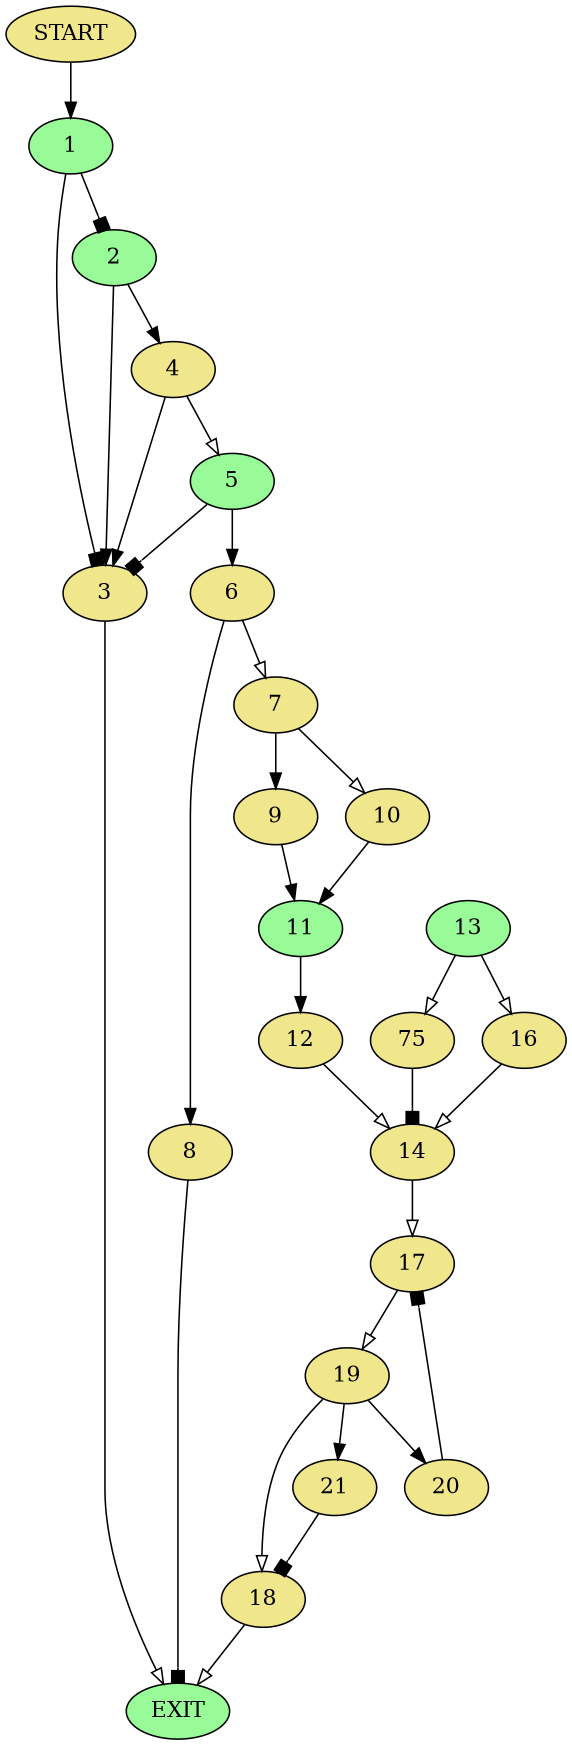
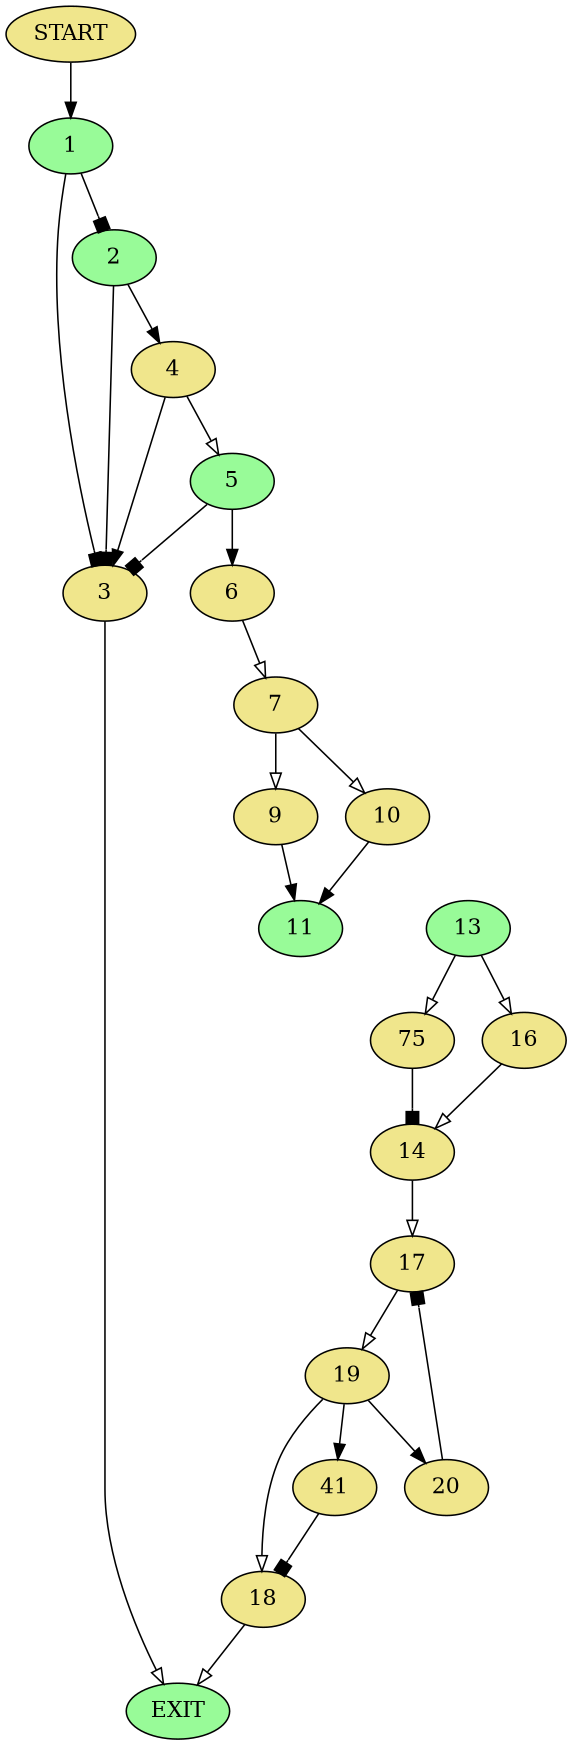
(110, 418) -> (110, 418)
(276, 753) -> (276, 753)
(301, 1040) -> none
(190, 1152) -> none
(335, 1488) -> (335, 1488)
